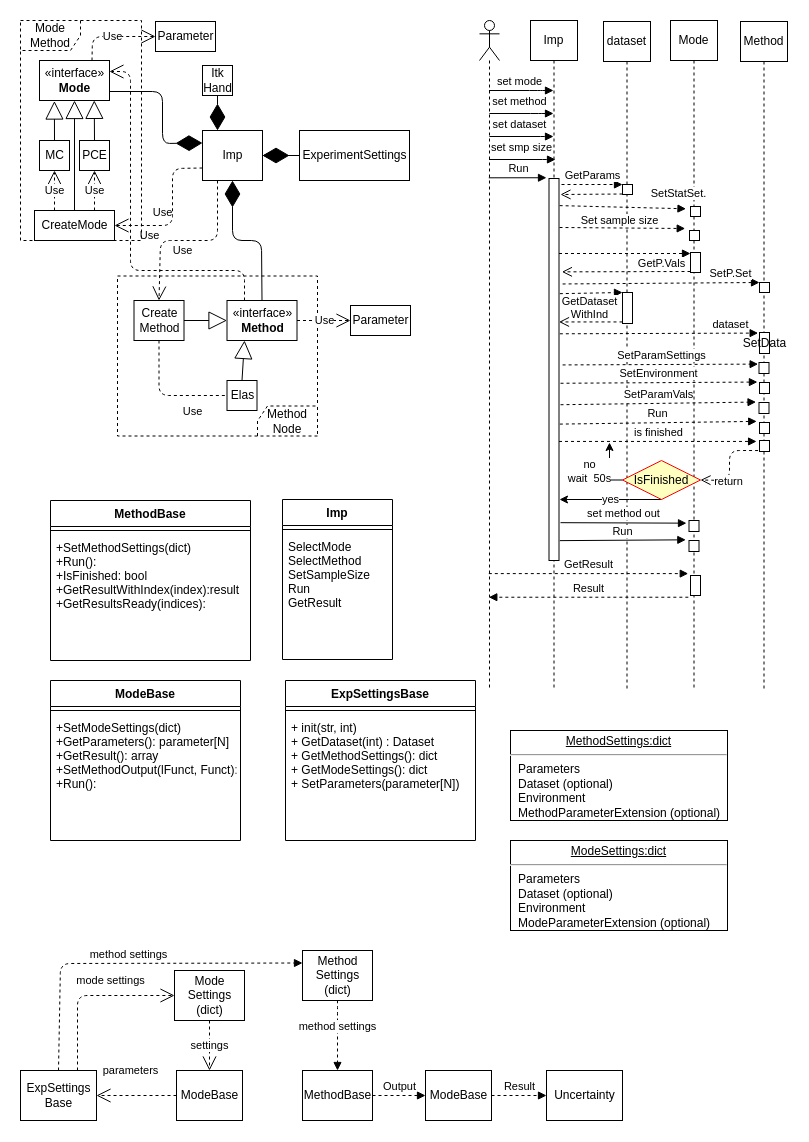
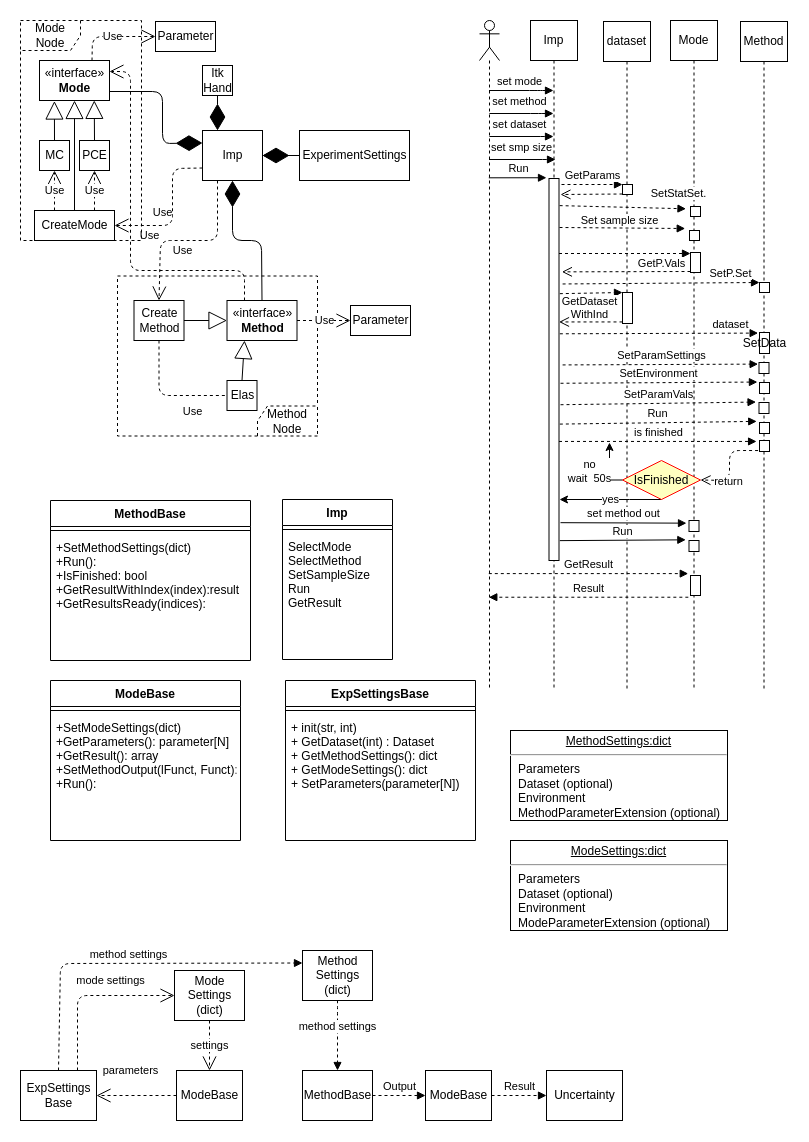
(51, 36) -> (51, 36)
